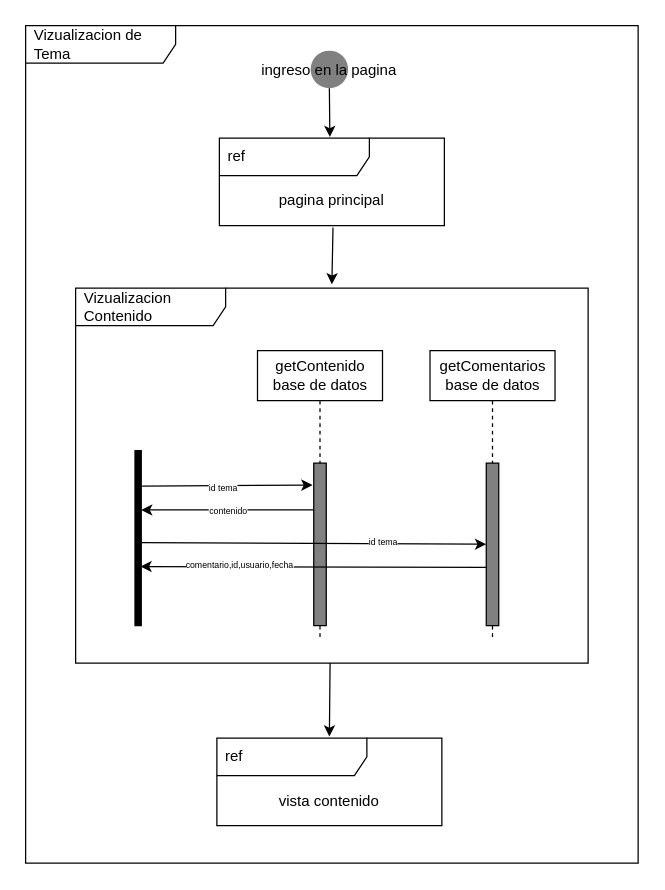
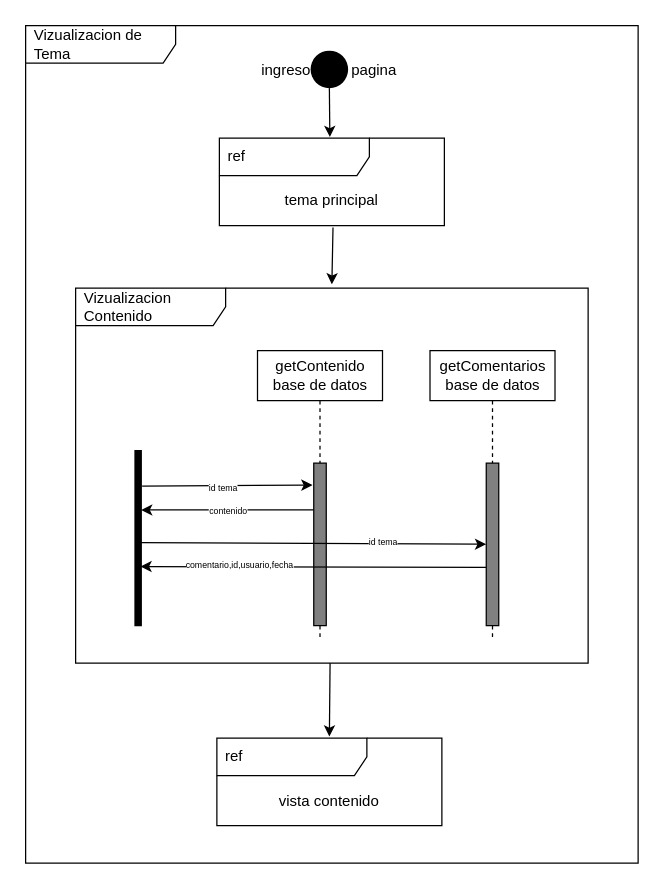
(329, 69) -> (329, 69)
(332, 201) -> (332, 201)
